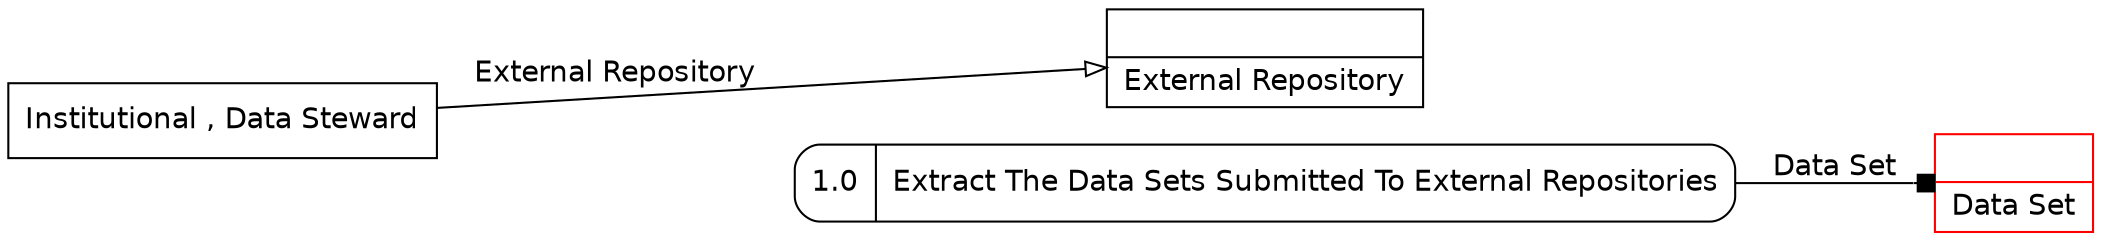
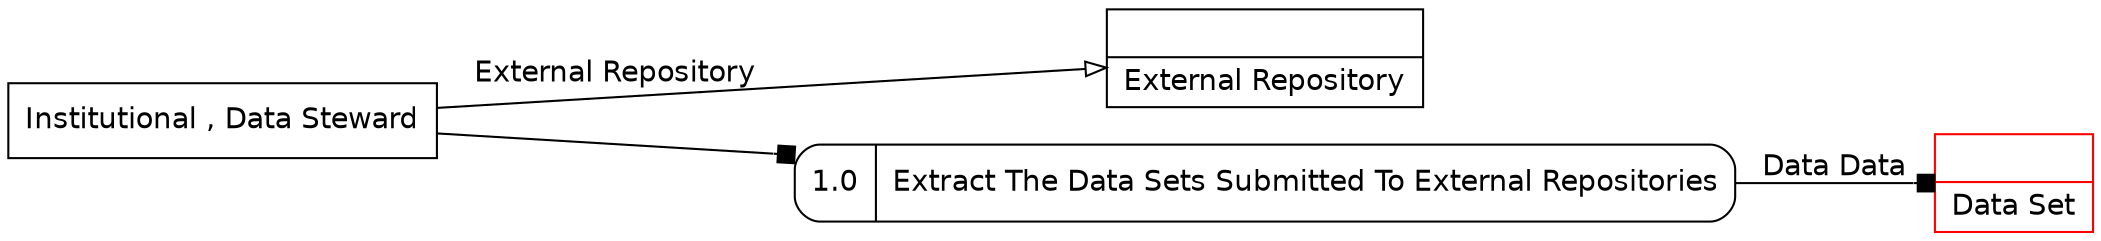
none -> (605, 144)
(1835, 167) -> (1835, 167)
